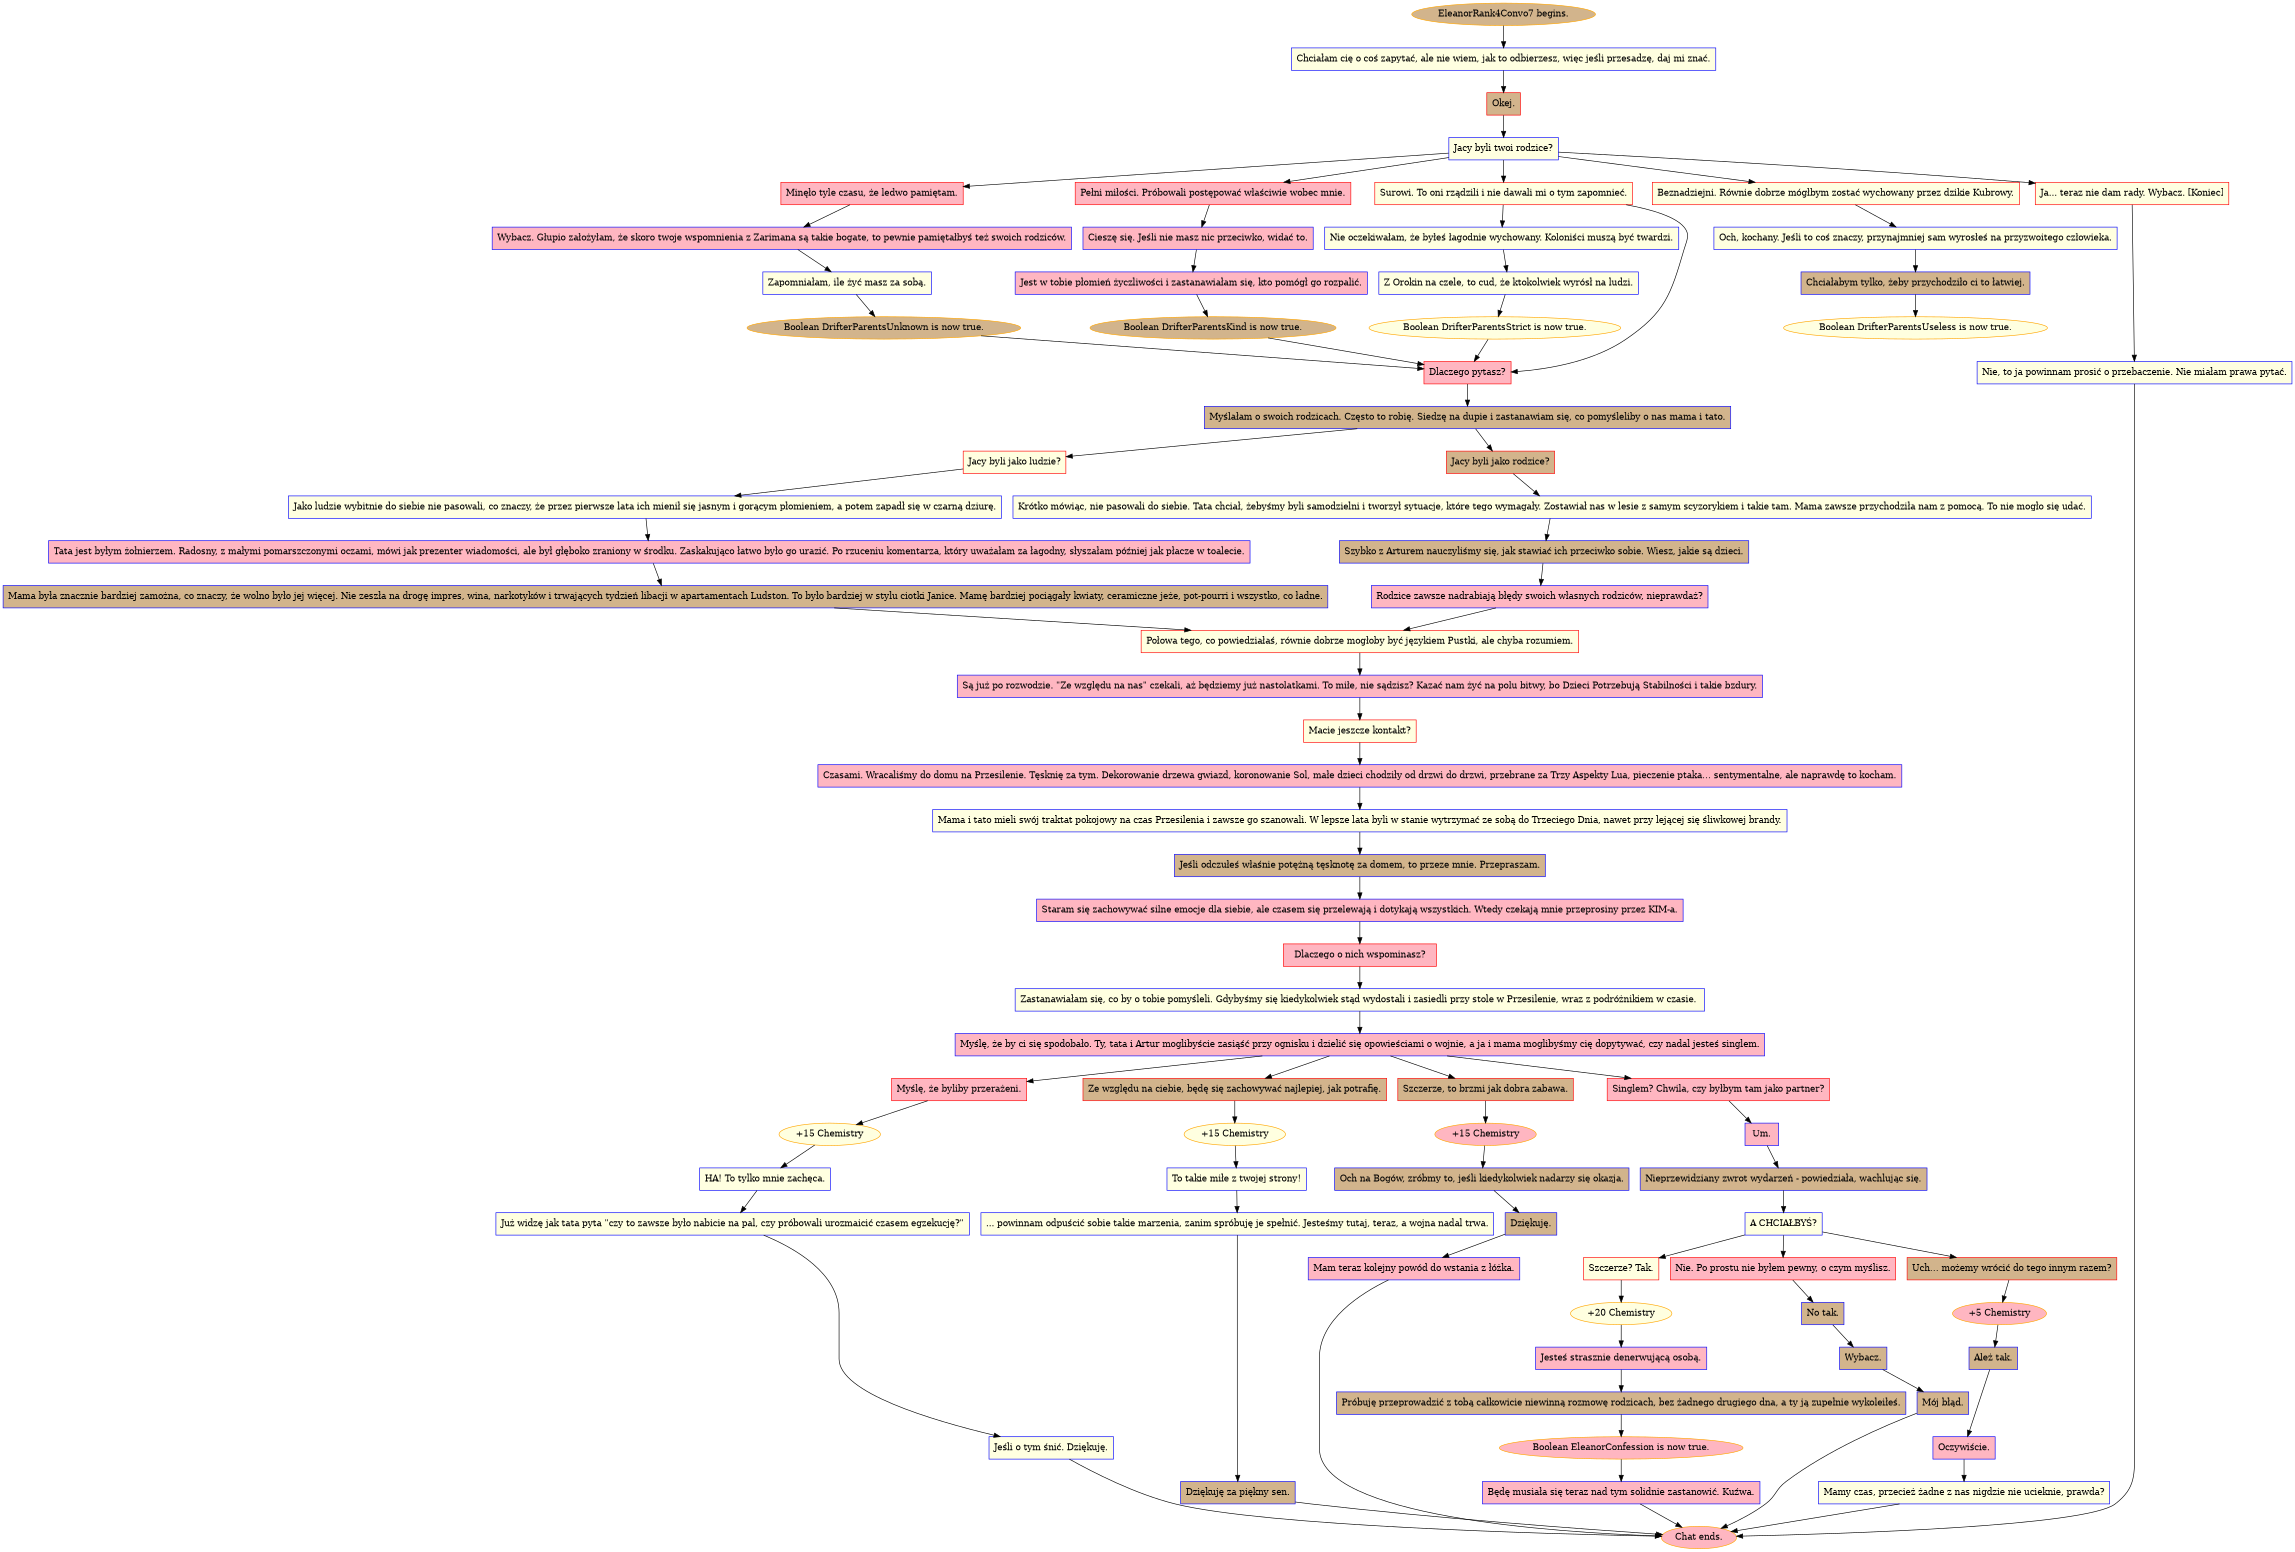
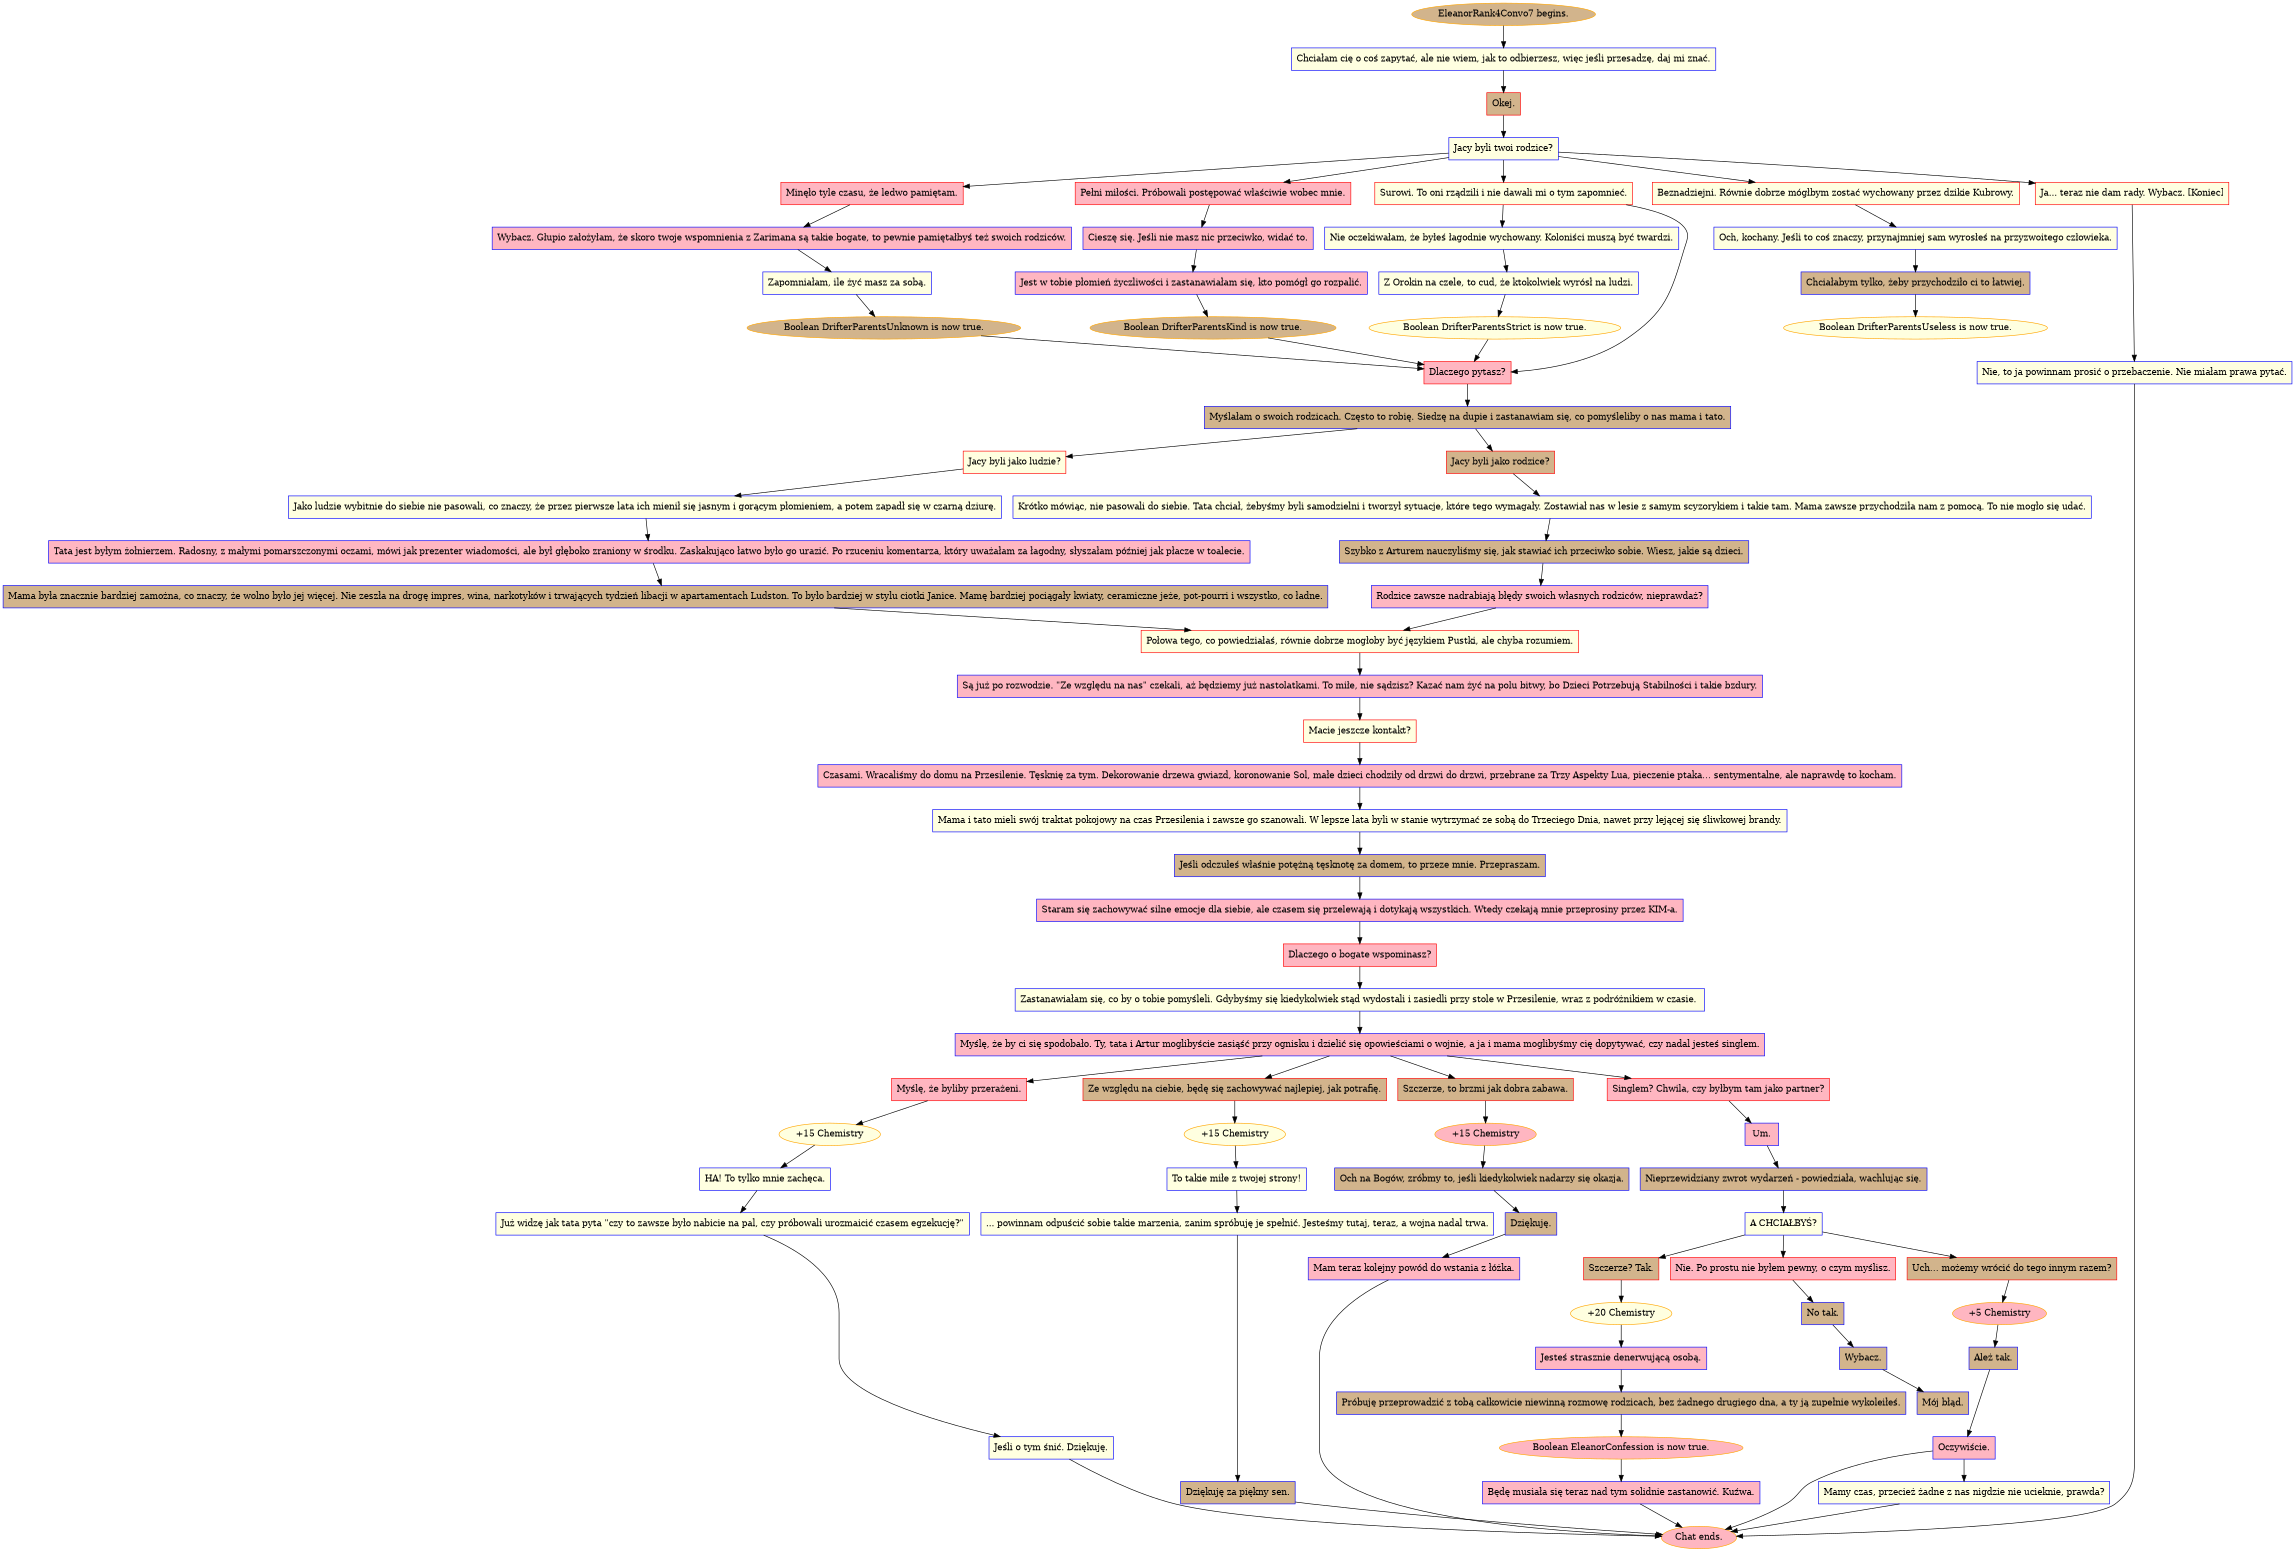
(1360, 955) -> (1360, 955)
(1621, 1269) -> (1621, 1269)
(1816, 1461) -> (1826, 1476)
